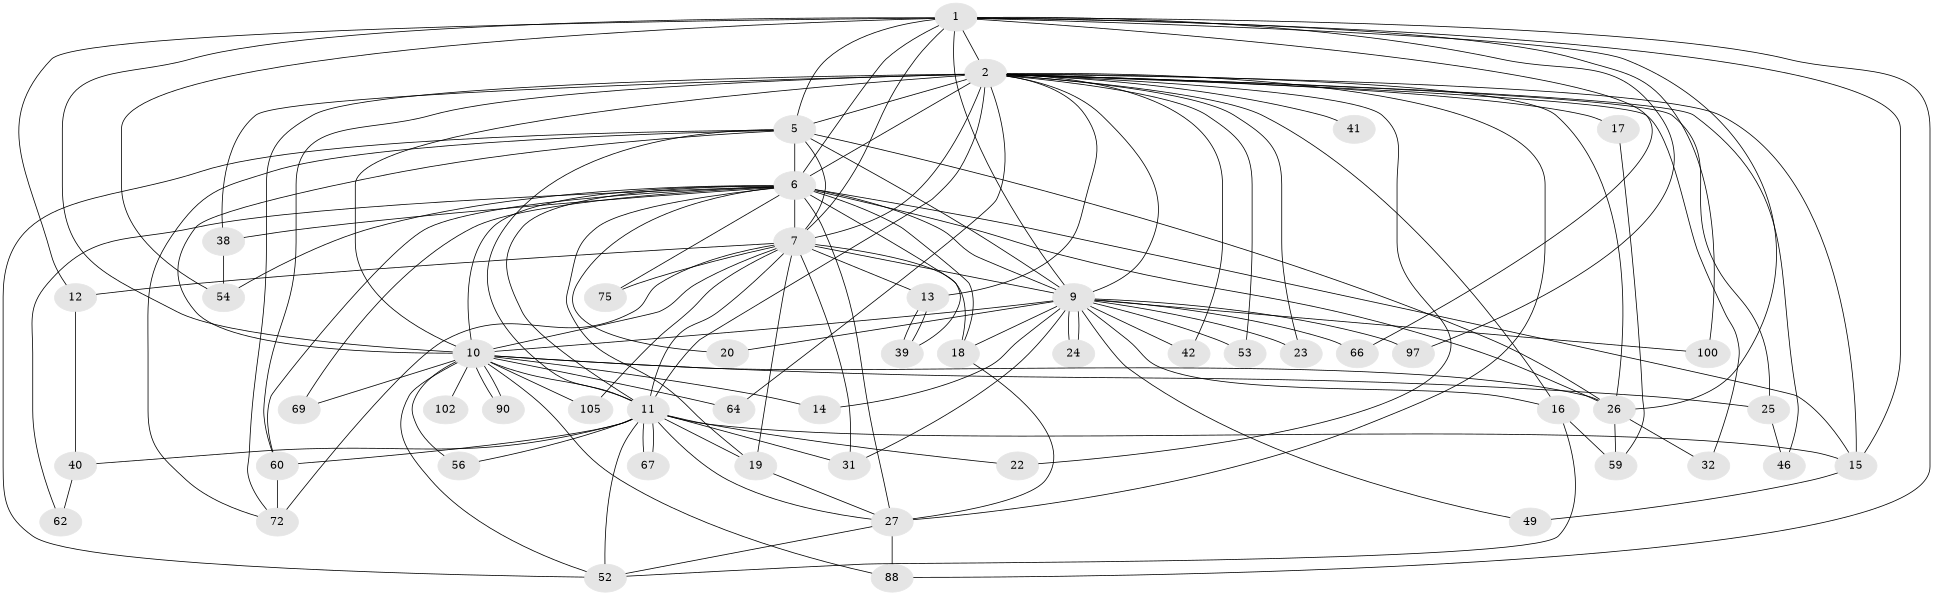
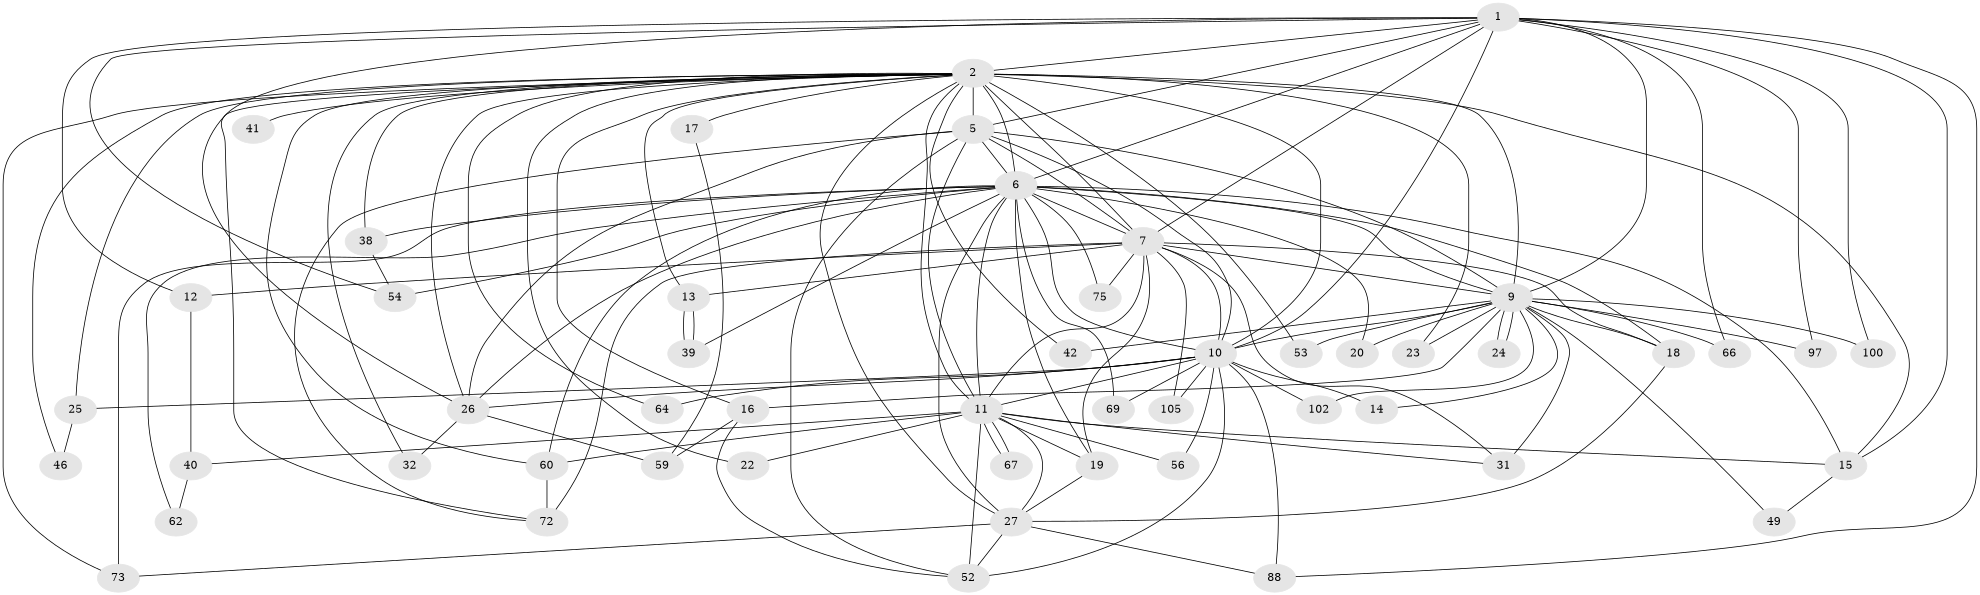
none -> (1464, 387)
(503, 410) -> none
none -> (118, 578)
